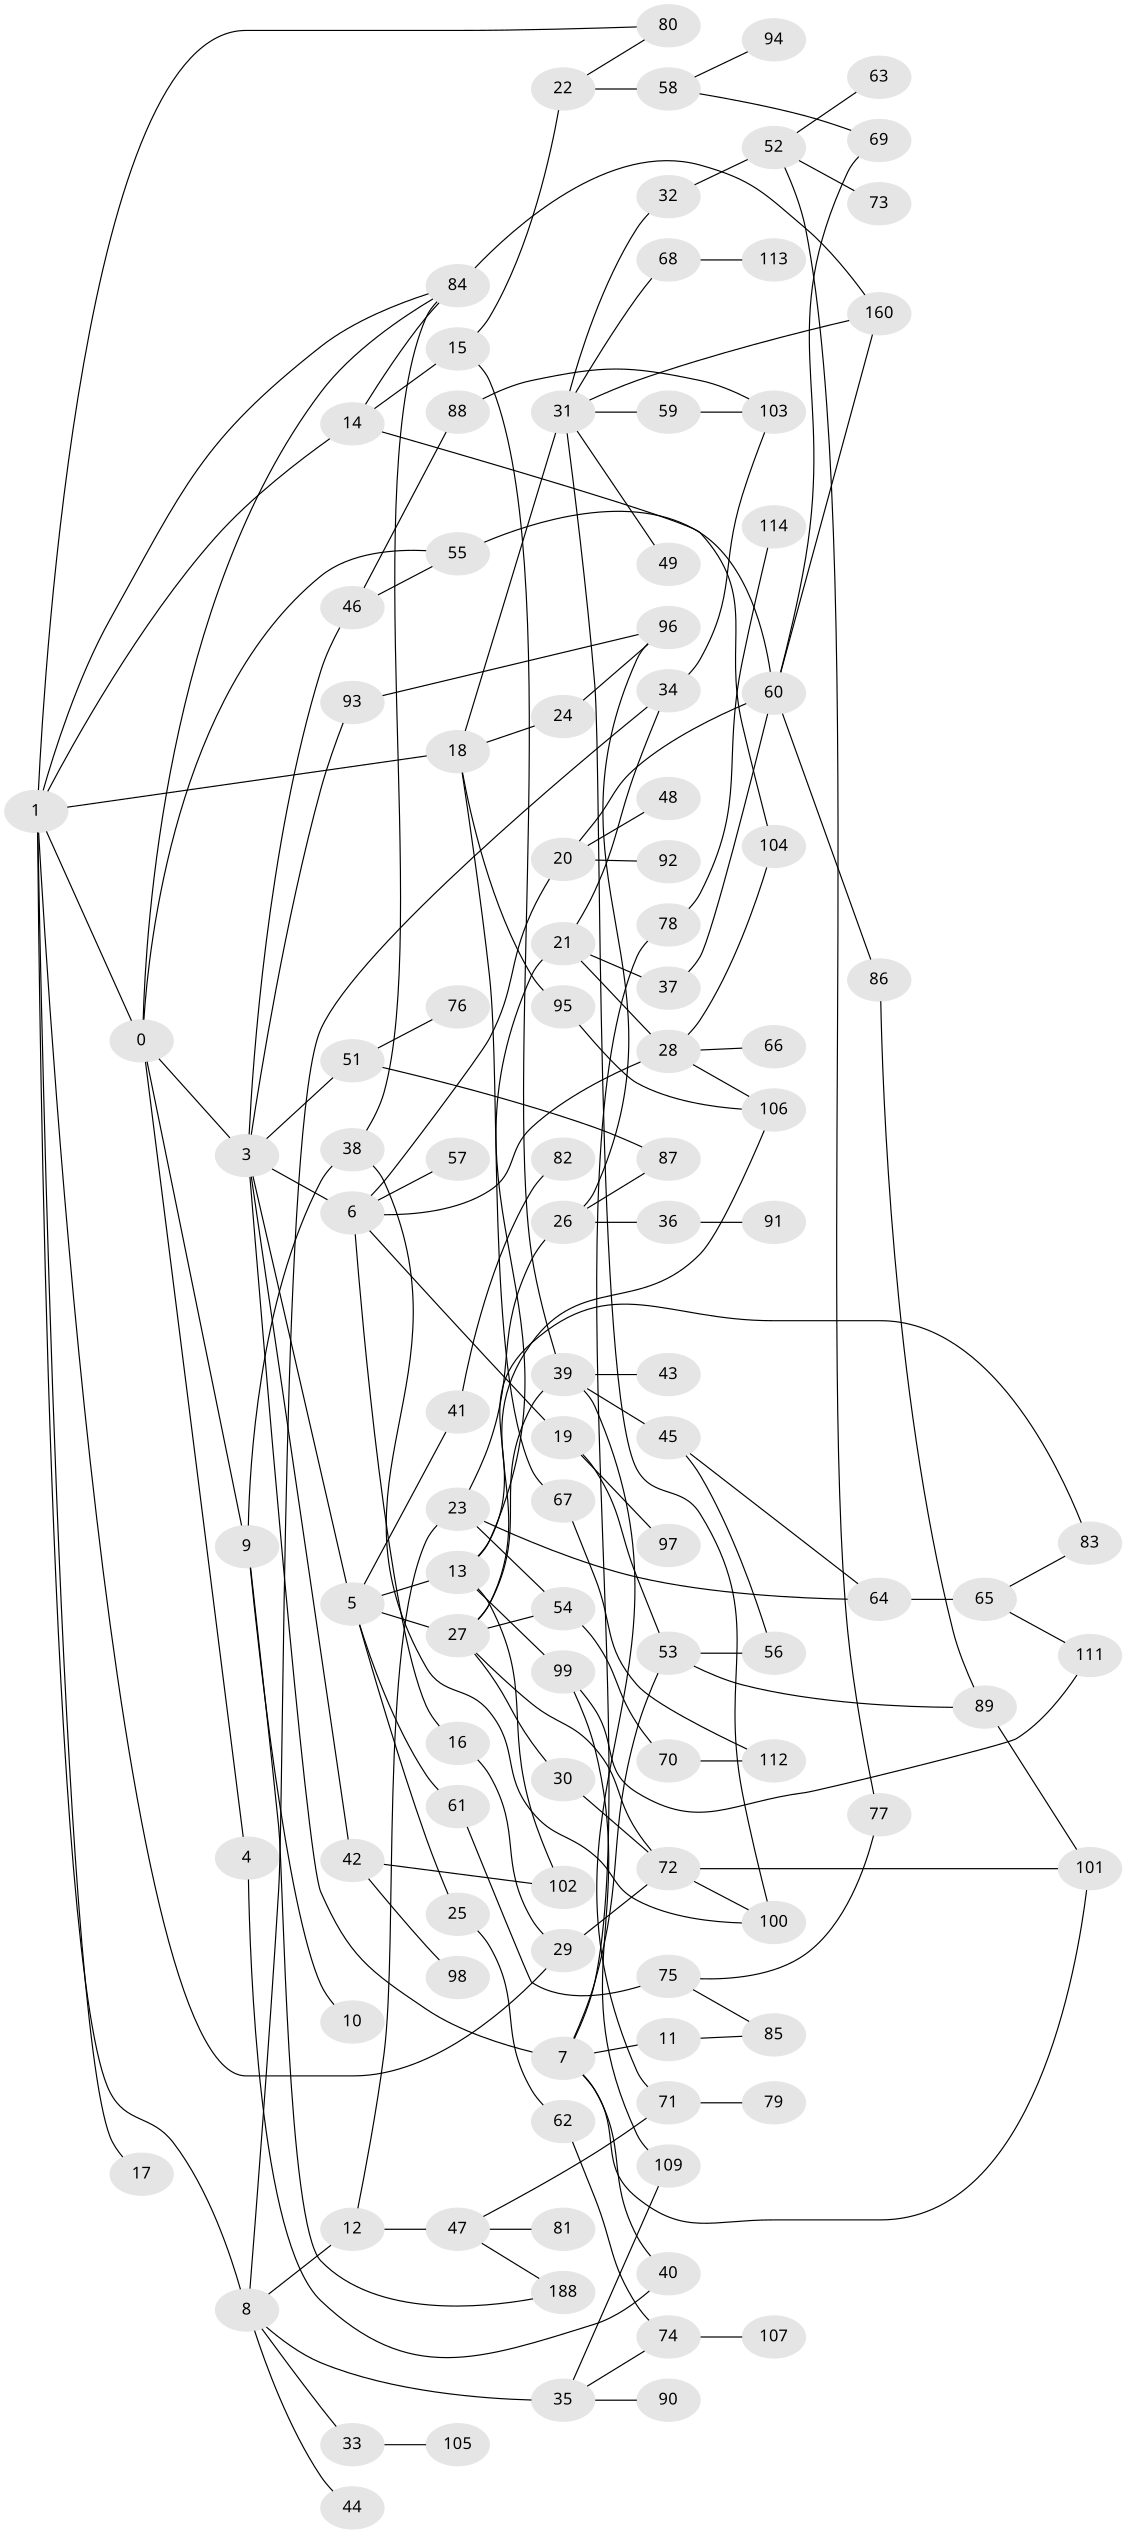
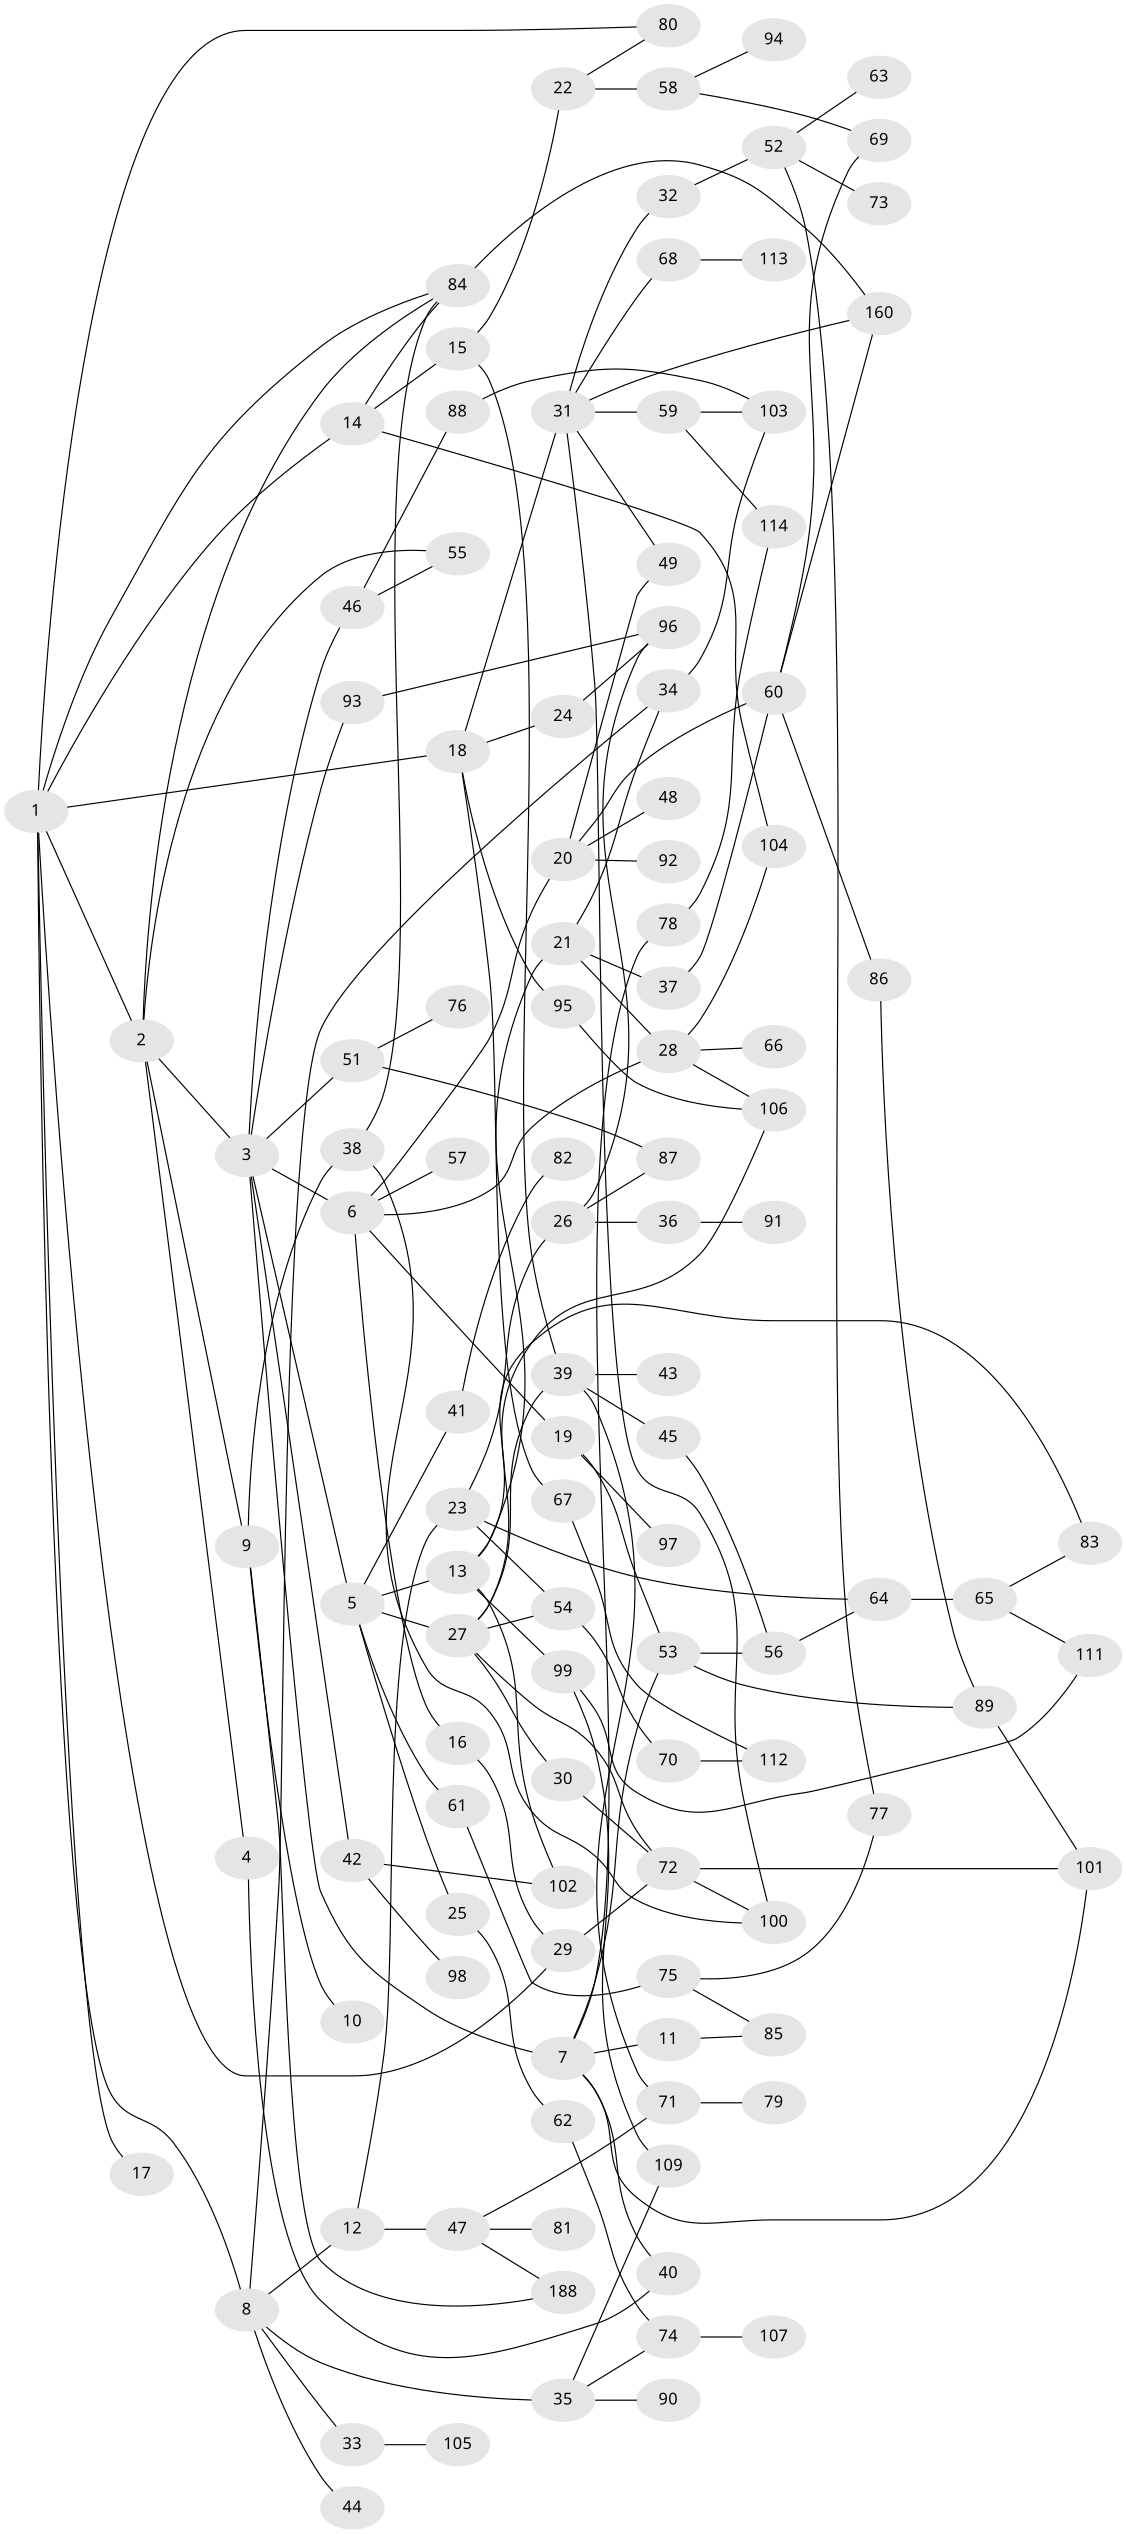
none -> (721, 470)
(614, 511) -> none
none -> (606, 708)
(142, 1041) -> (142, 1041)
(774, 1519) -> (827, 1626)
